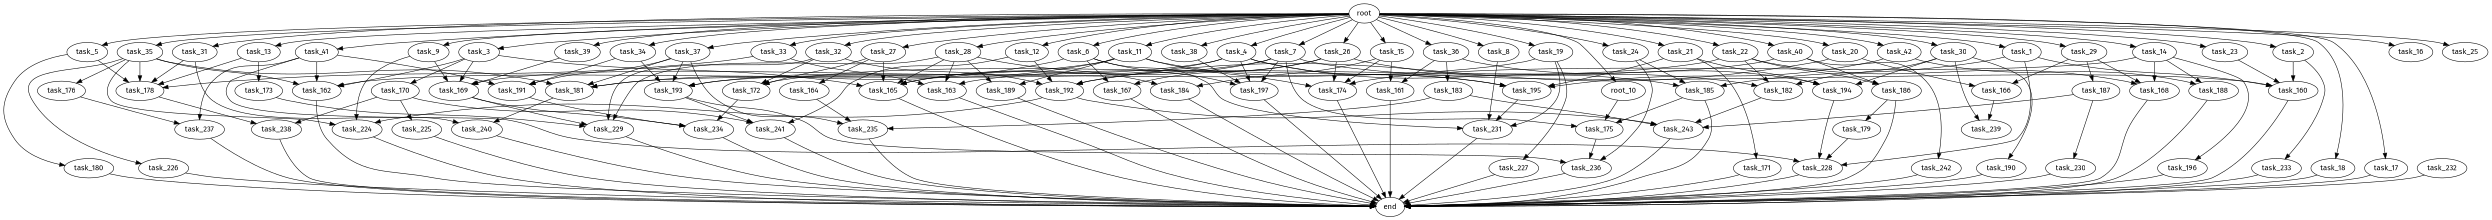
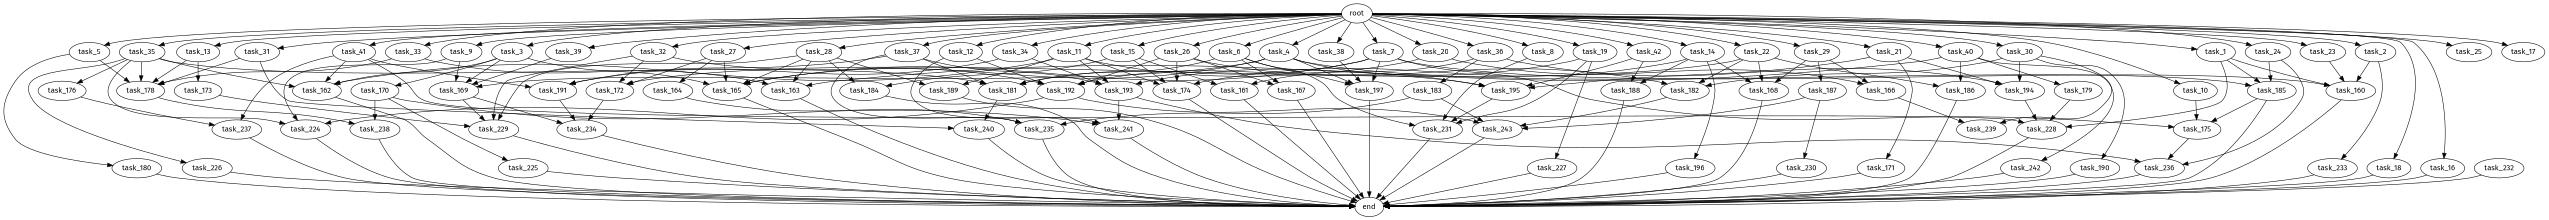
(1623, 91) -> (2195, 91)
(1879, 108) -> (2015, 70)
(1891, 198) -> (1908, 199)
